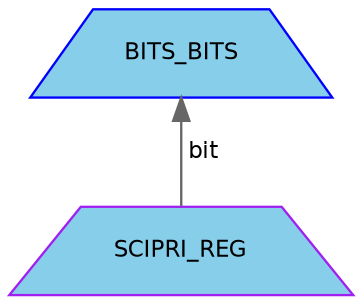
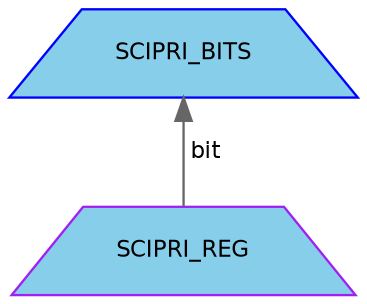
(181, 53) -> (184, 53)
